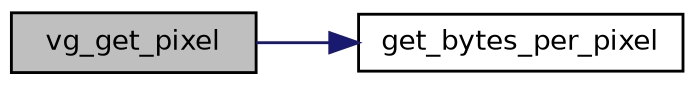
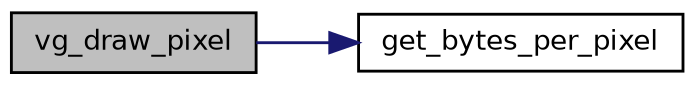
(134, 43) -> (134, 43)
